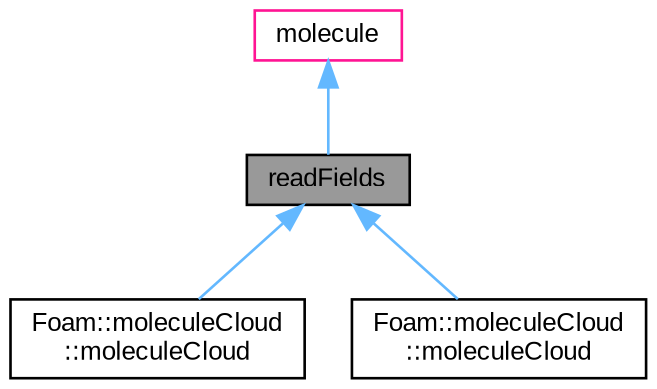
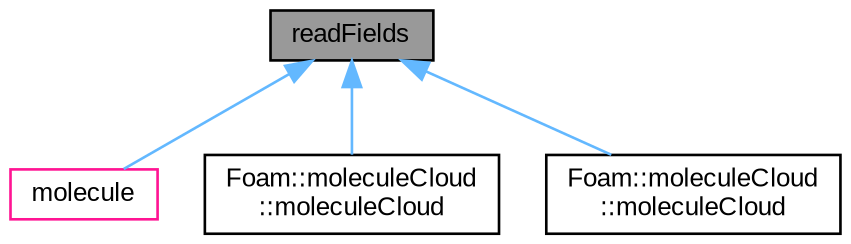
(328, 121) -> (206, 122)
